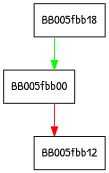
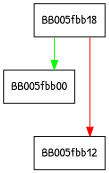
(54, 115) -> (90, 82)
